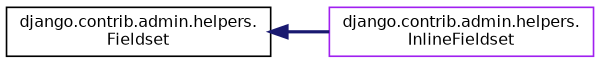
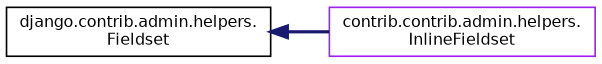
(461, 32) -> (462, 32)
